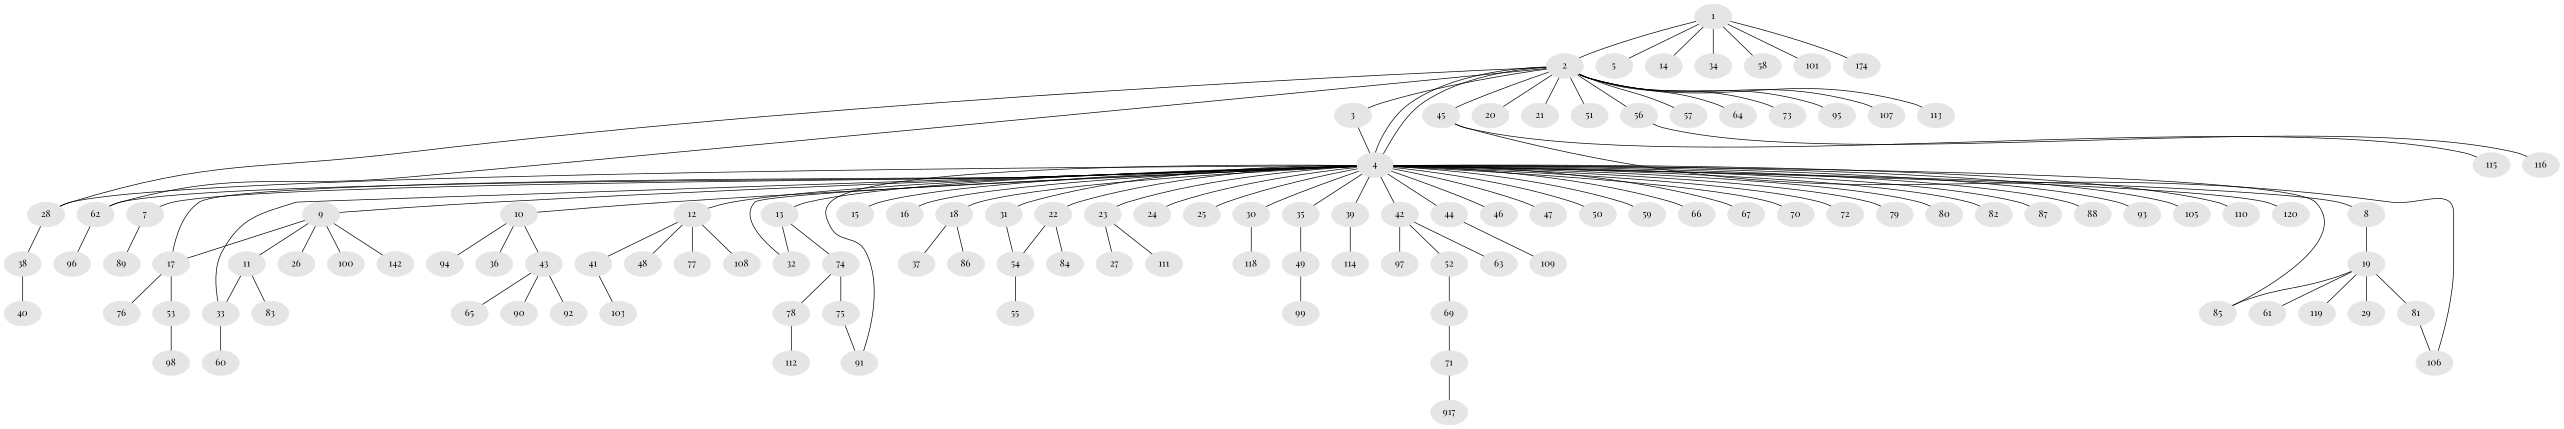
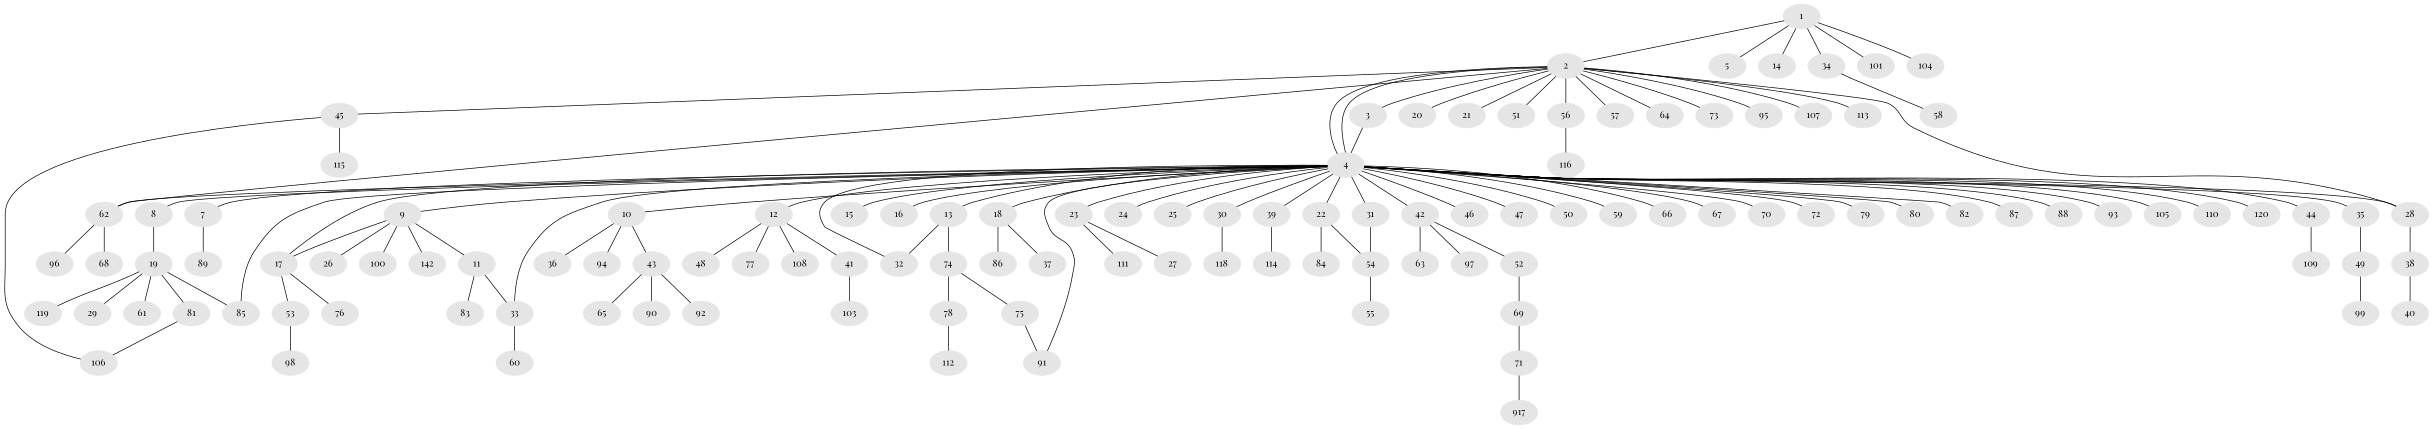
(1738, 41) -> (1882, 91)
(1862, 66) -> (1925, 66)
none -> (104, 264)
